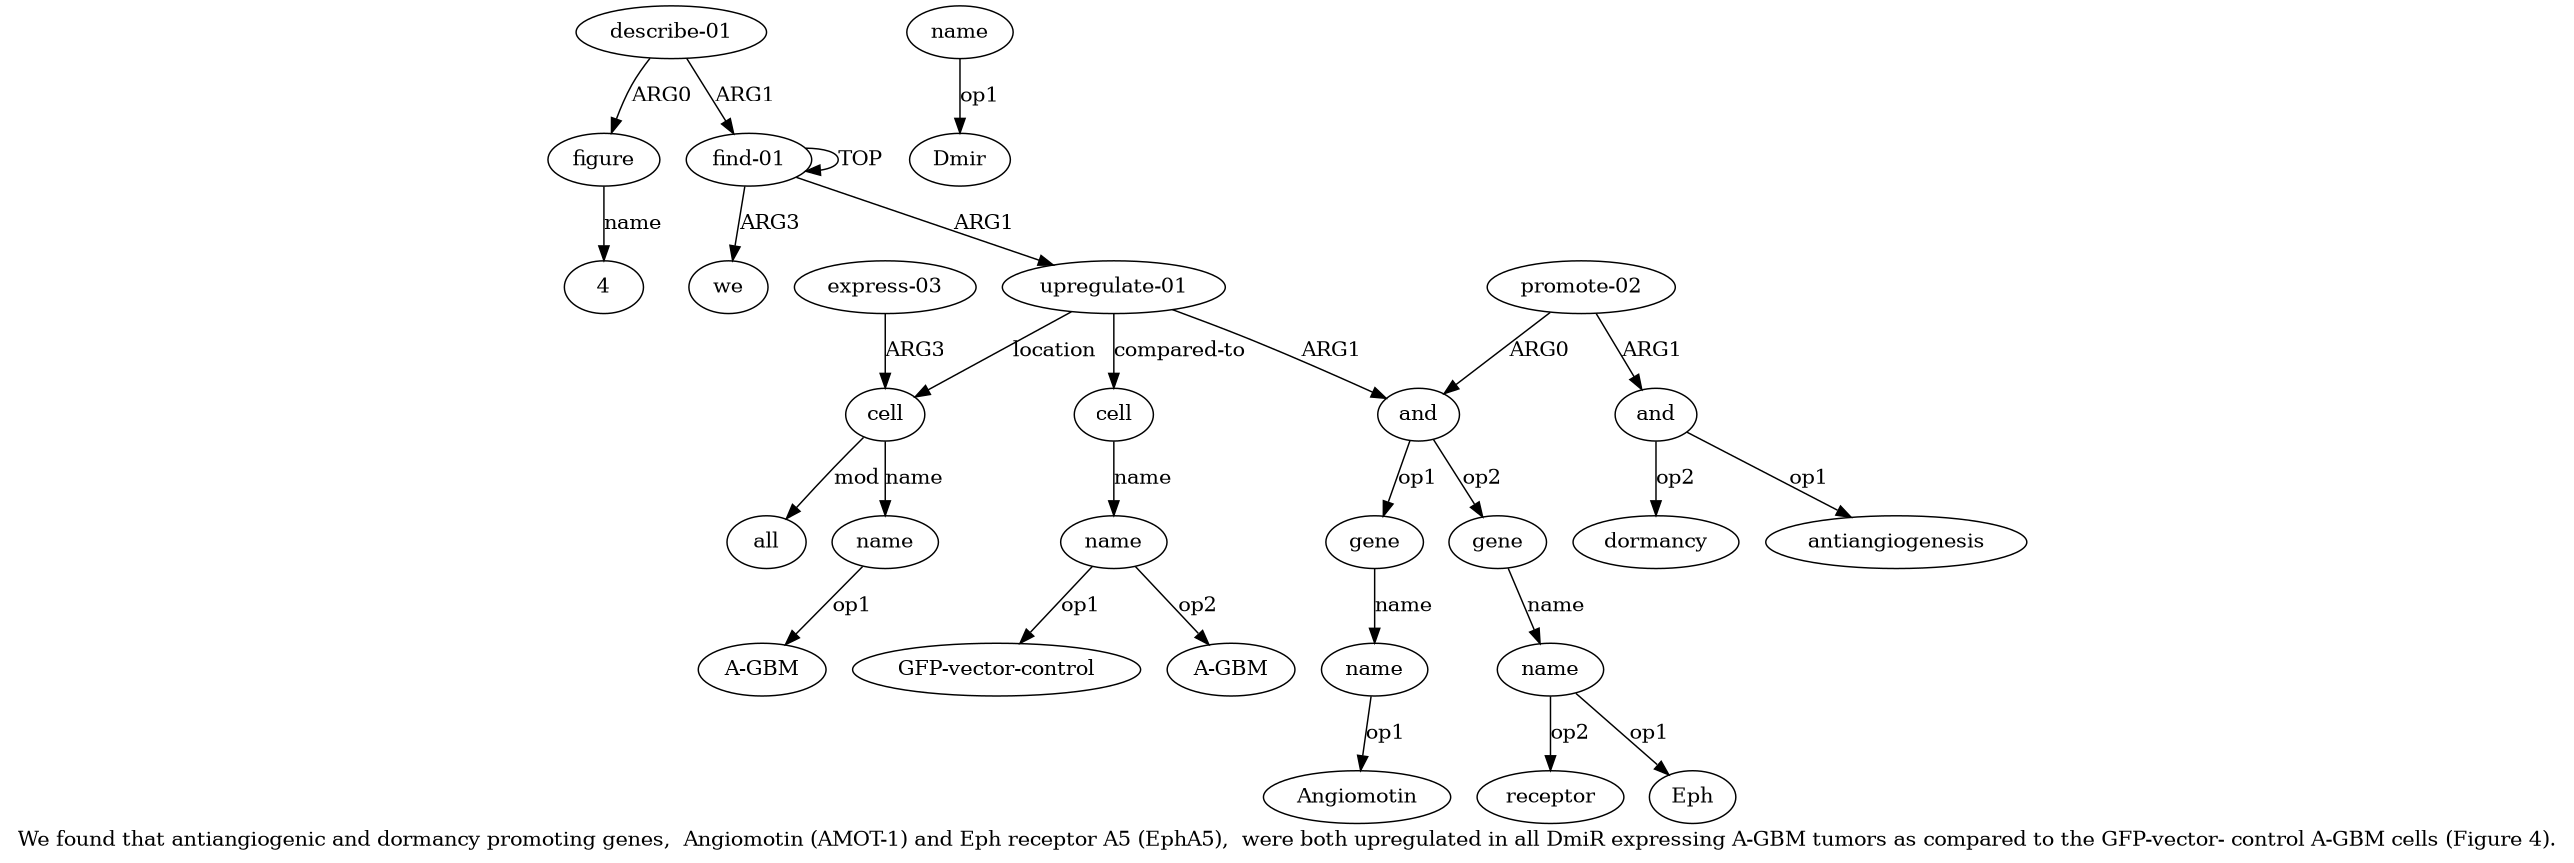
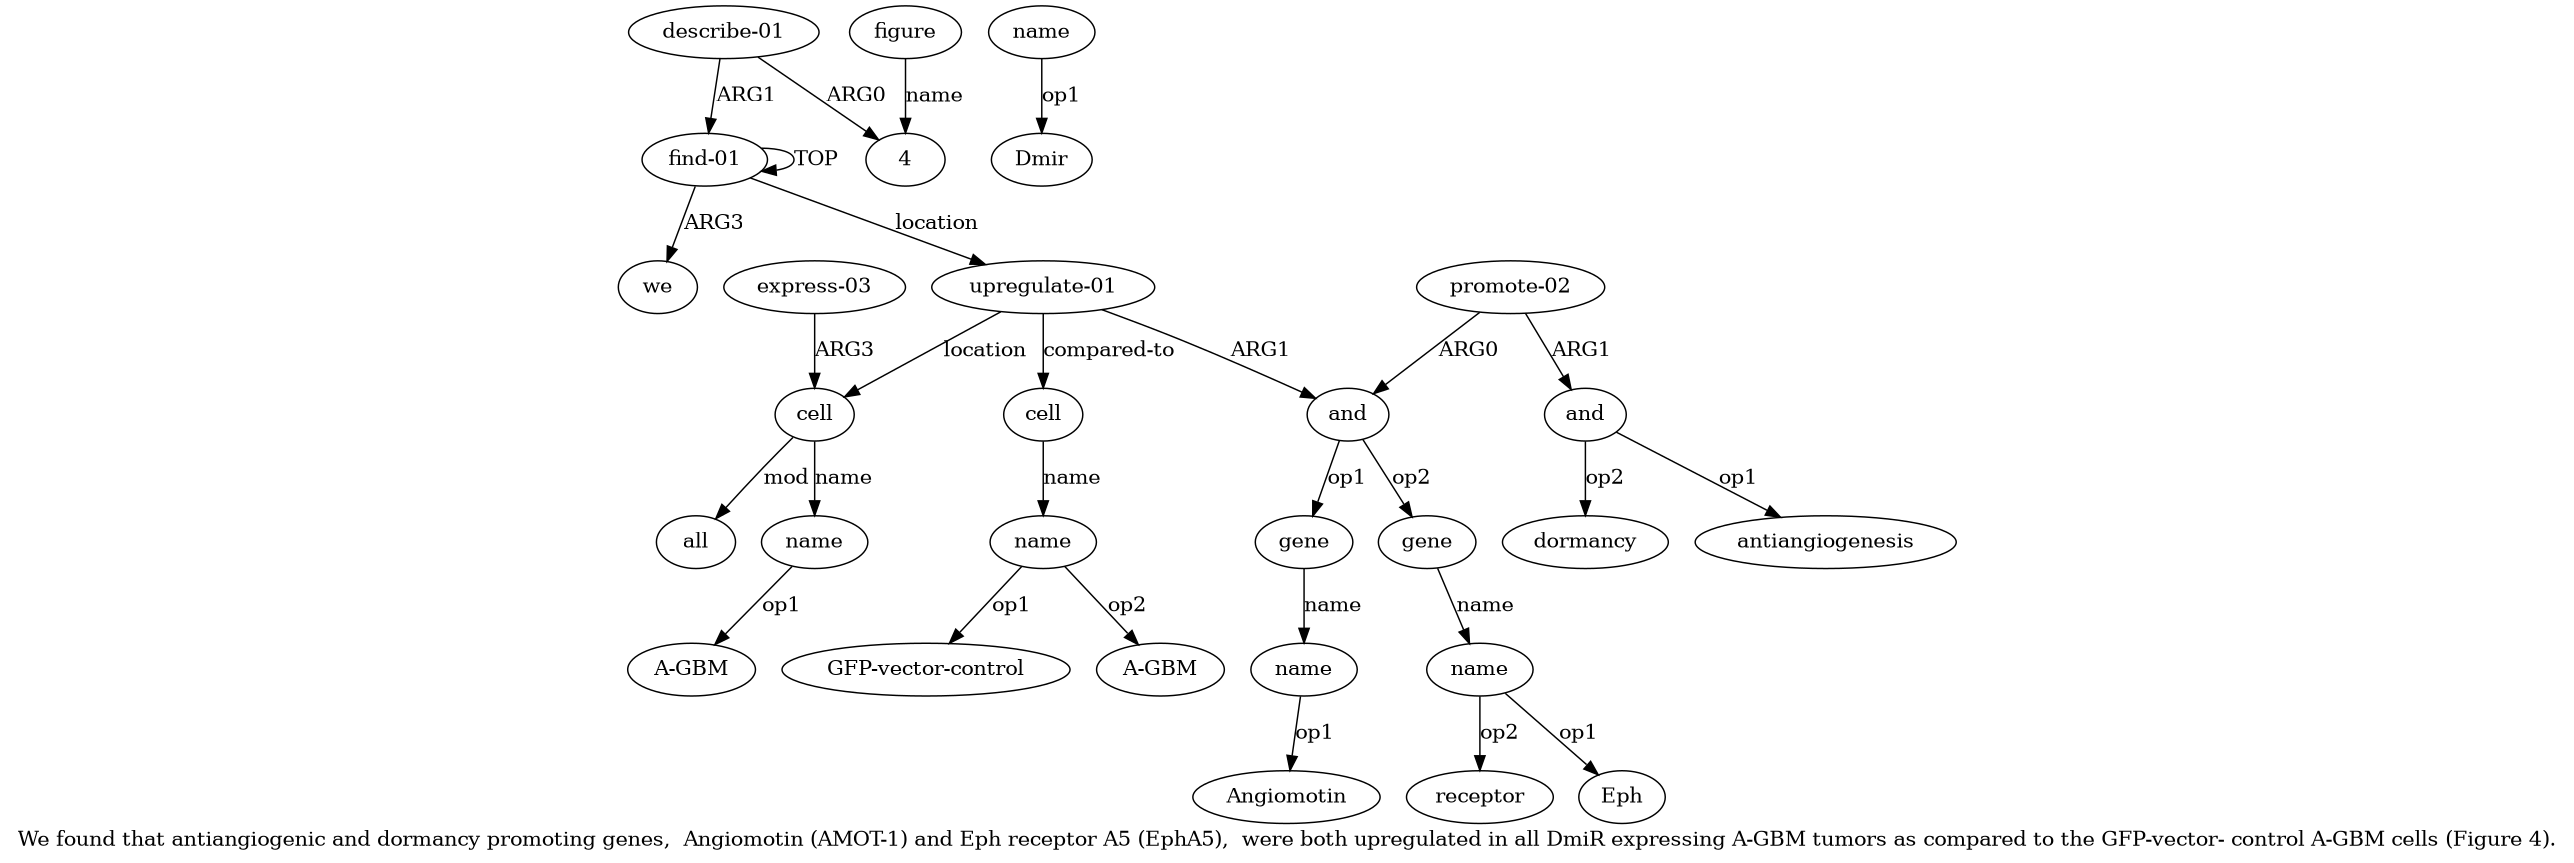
(631, 87) -> (812, 94)
(984, 223) -> (937, 223)
